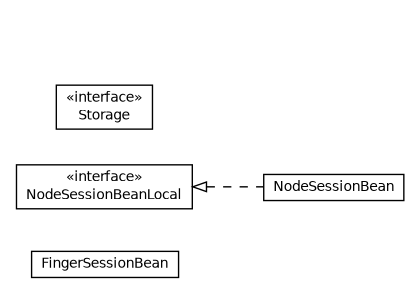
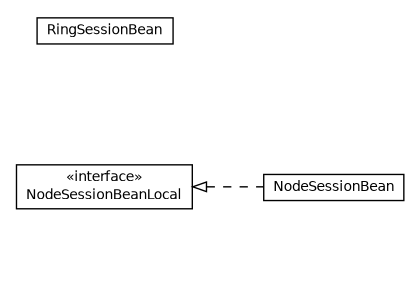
none -> (104, 30)
(104, 107) -> none
(104, 264) -> none
